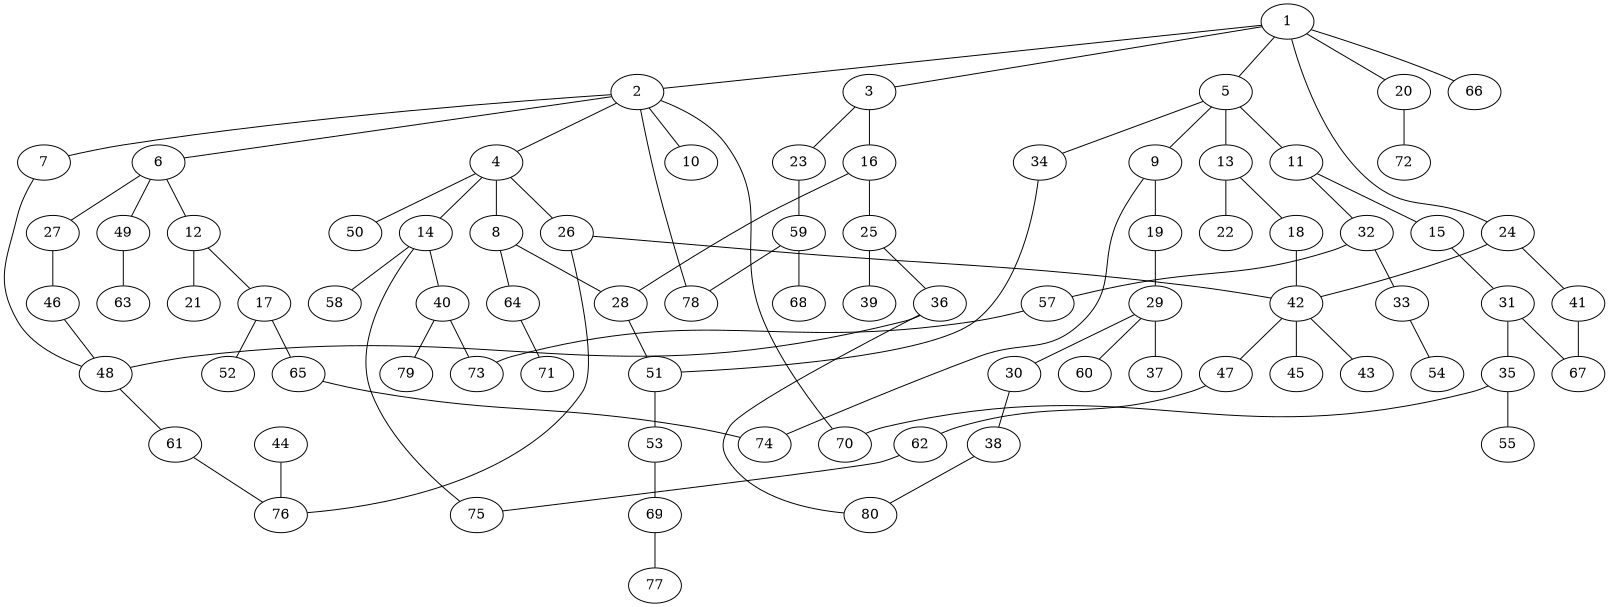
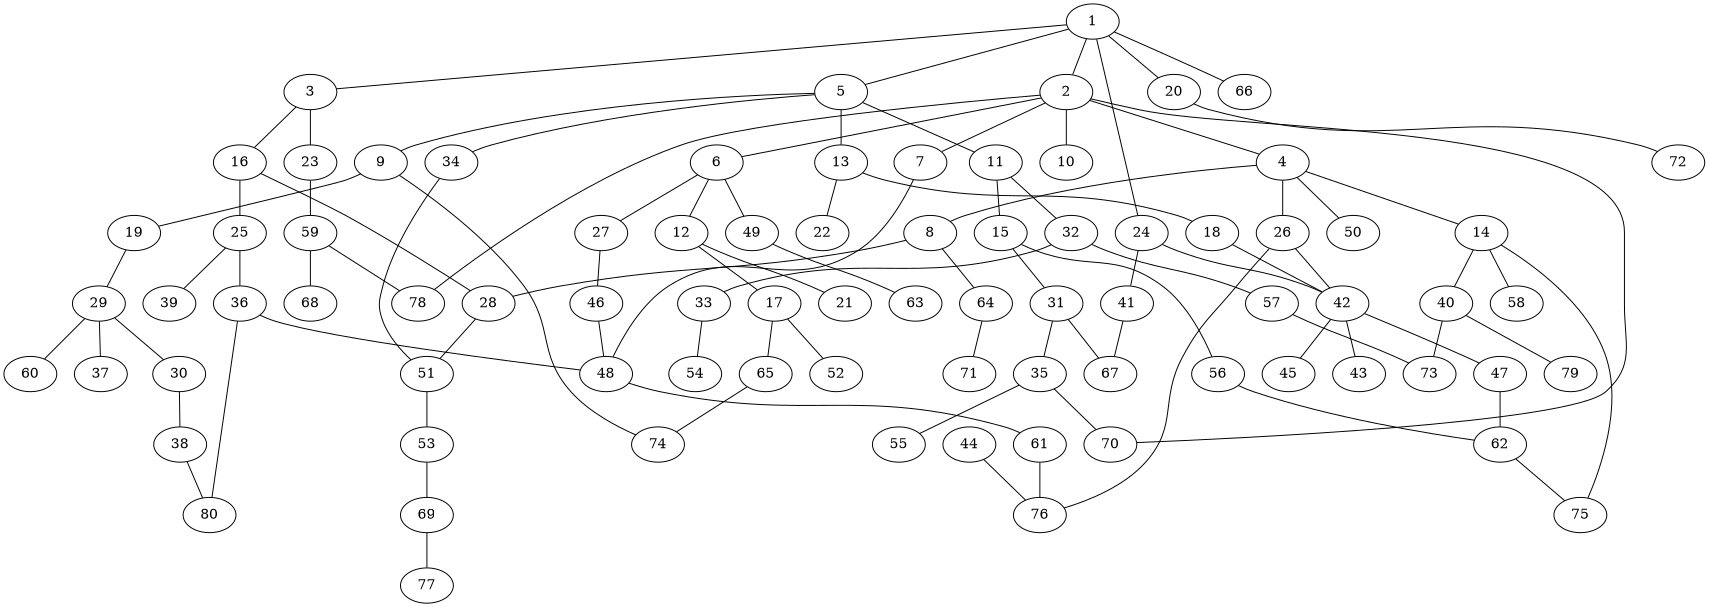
none -> (1218, 374)
